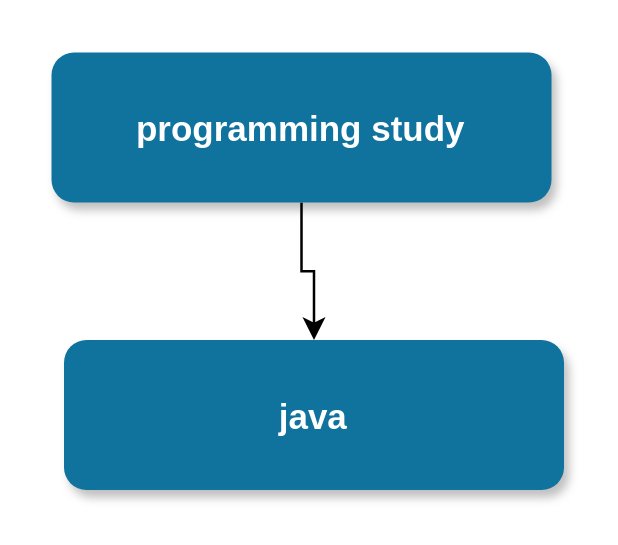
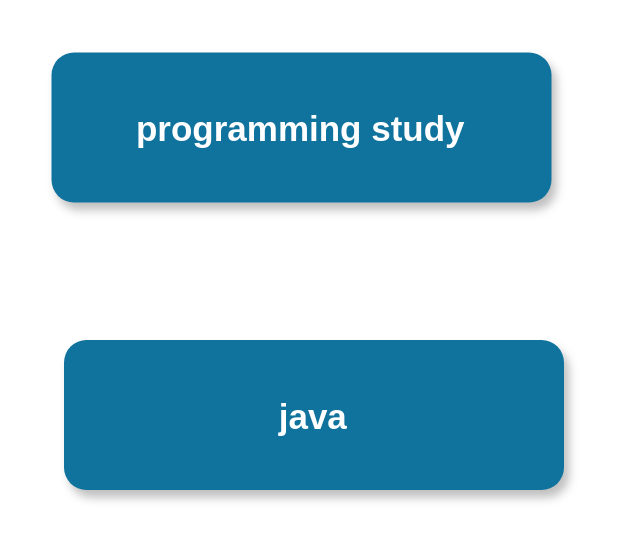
(301, 269) -> none
